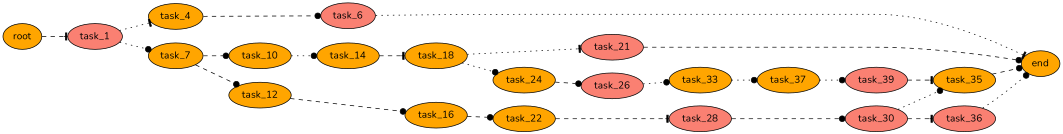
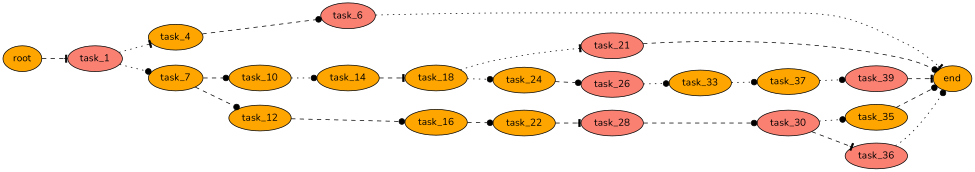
(918, 80) -> (919, 79)
